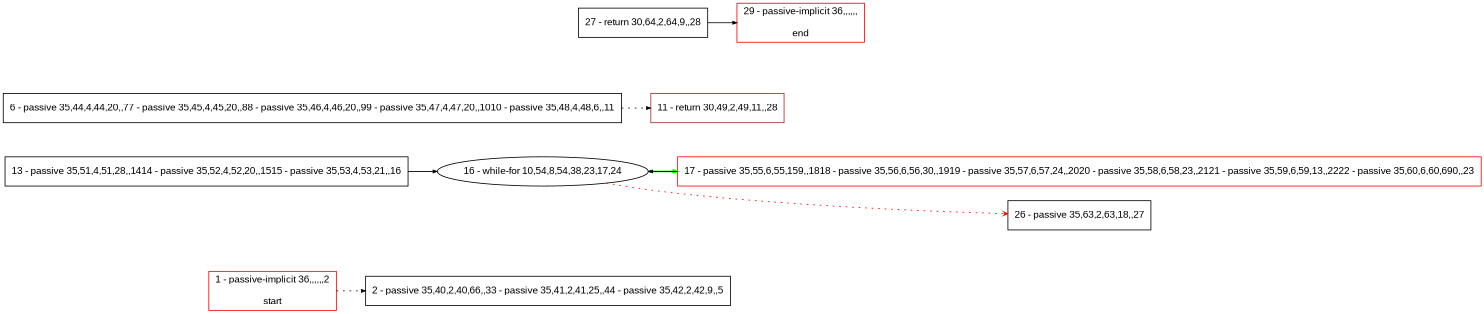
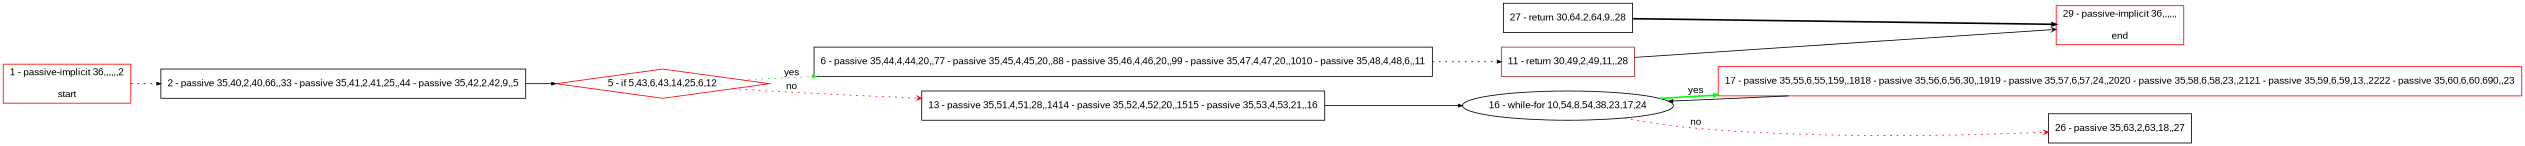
(720, 23) -> (1842, 22)
none -> (1843, 44)
none -> (663, 84)
(1481, 171) -> (1696, 122)
